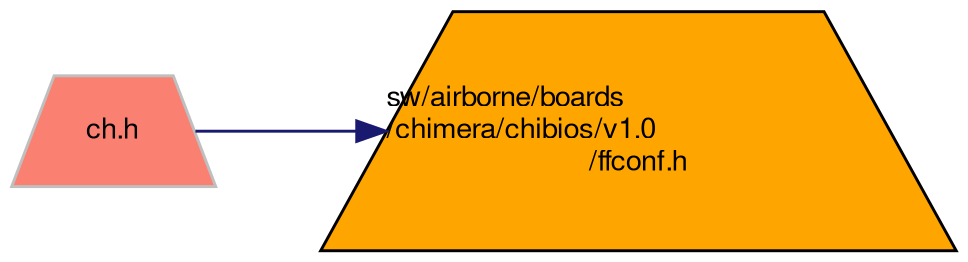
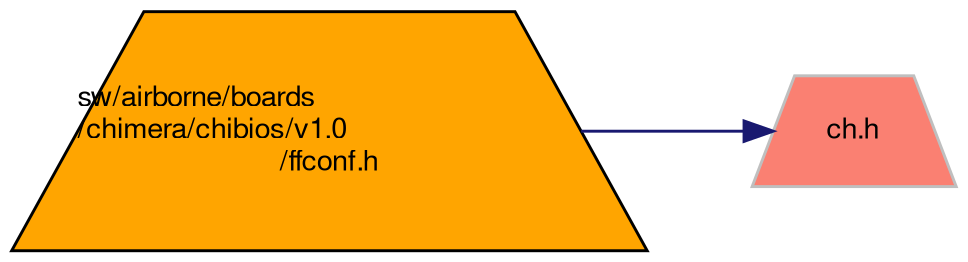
(276, 131) -> (662, 131)
